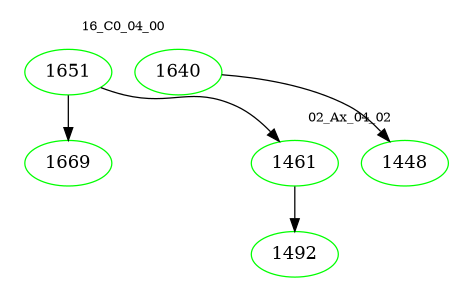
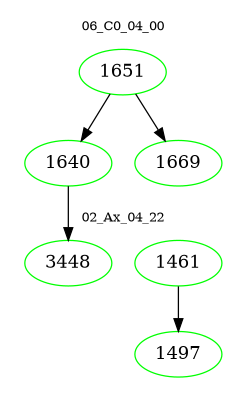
(123, 27) -> (123, 27)
(190, 97) -> (99, 112)
(350, 118) -> (123, 218)
(405, 163) -> (68, 263)
(295, 254) -> (178, 354)
